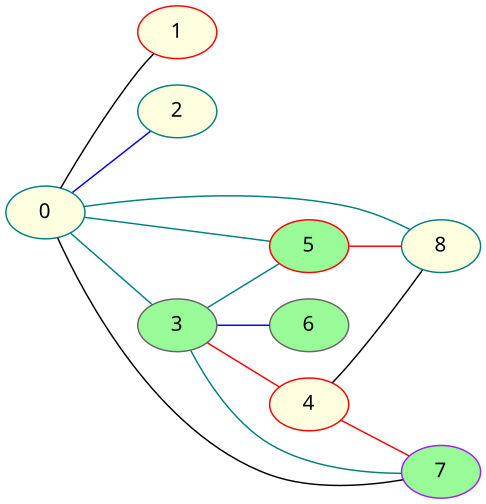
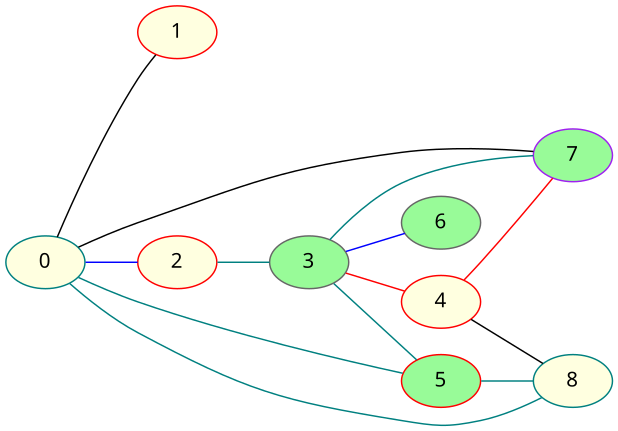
(177, 111) -> (177, 262)
(375, 246) -> (507, 381)
(111, 269) -> (243, 262)
